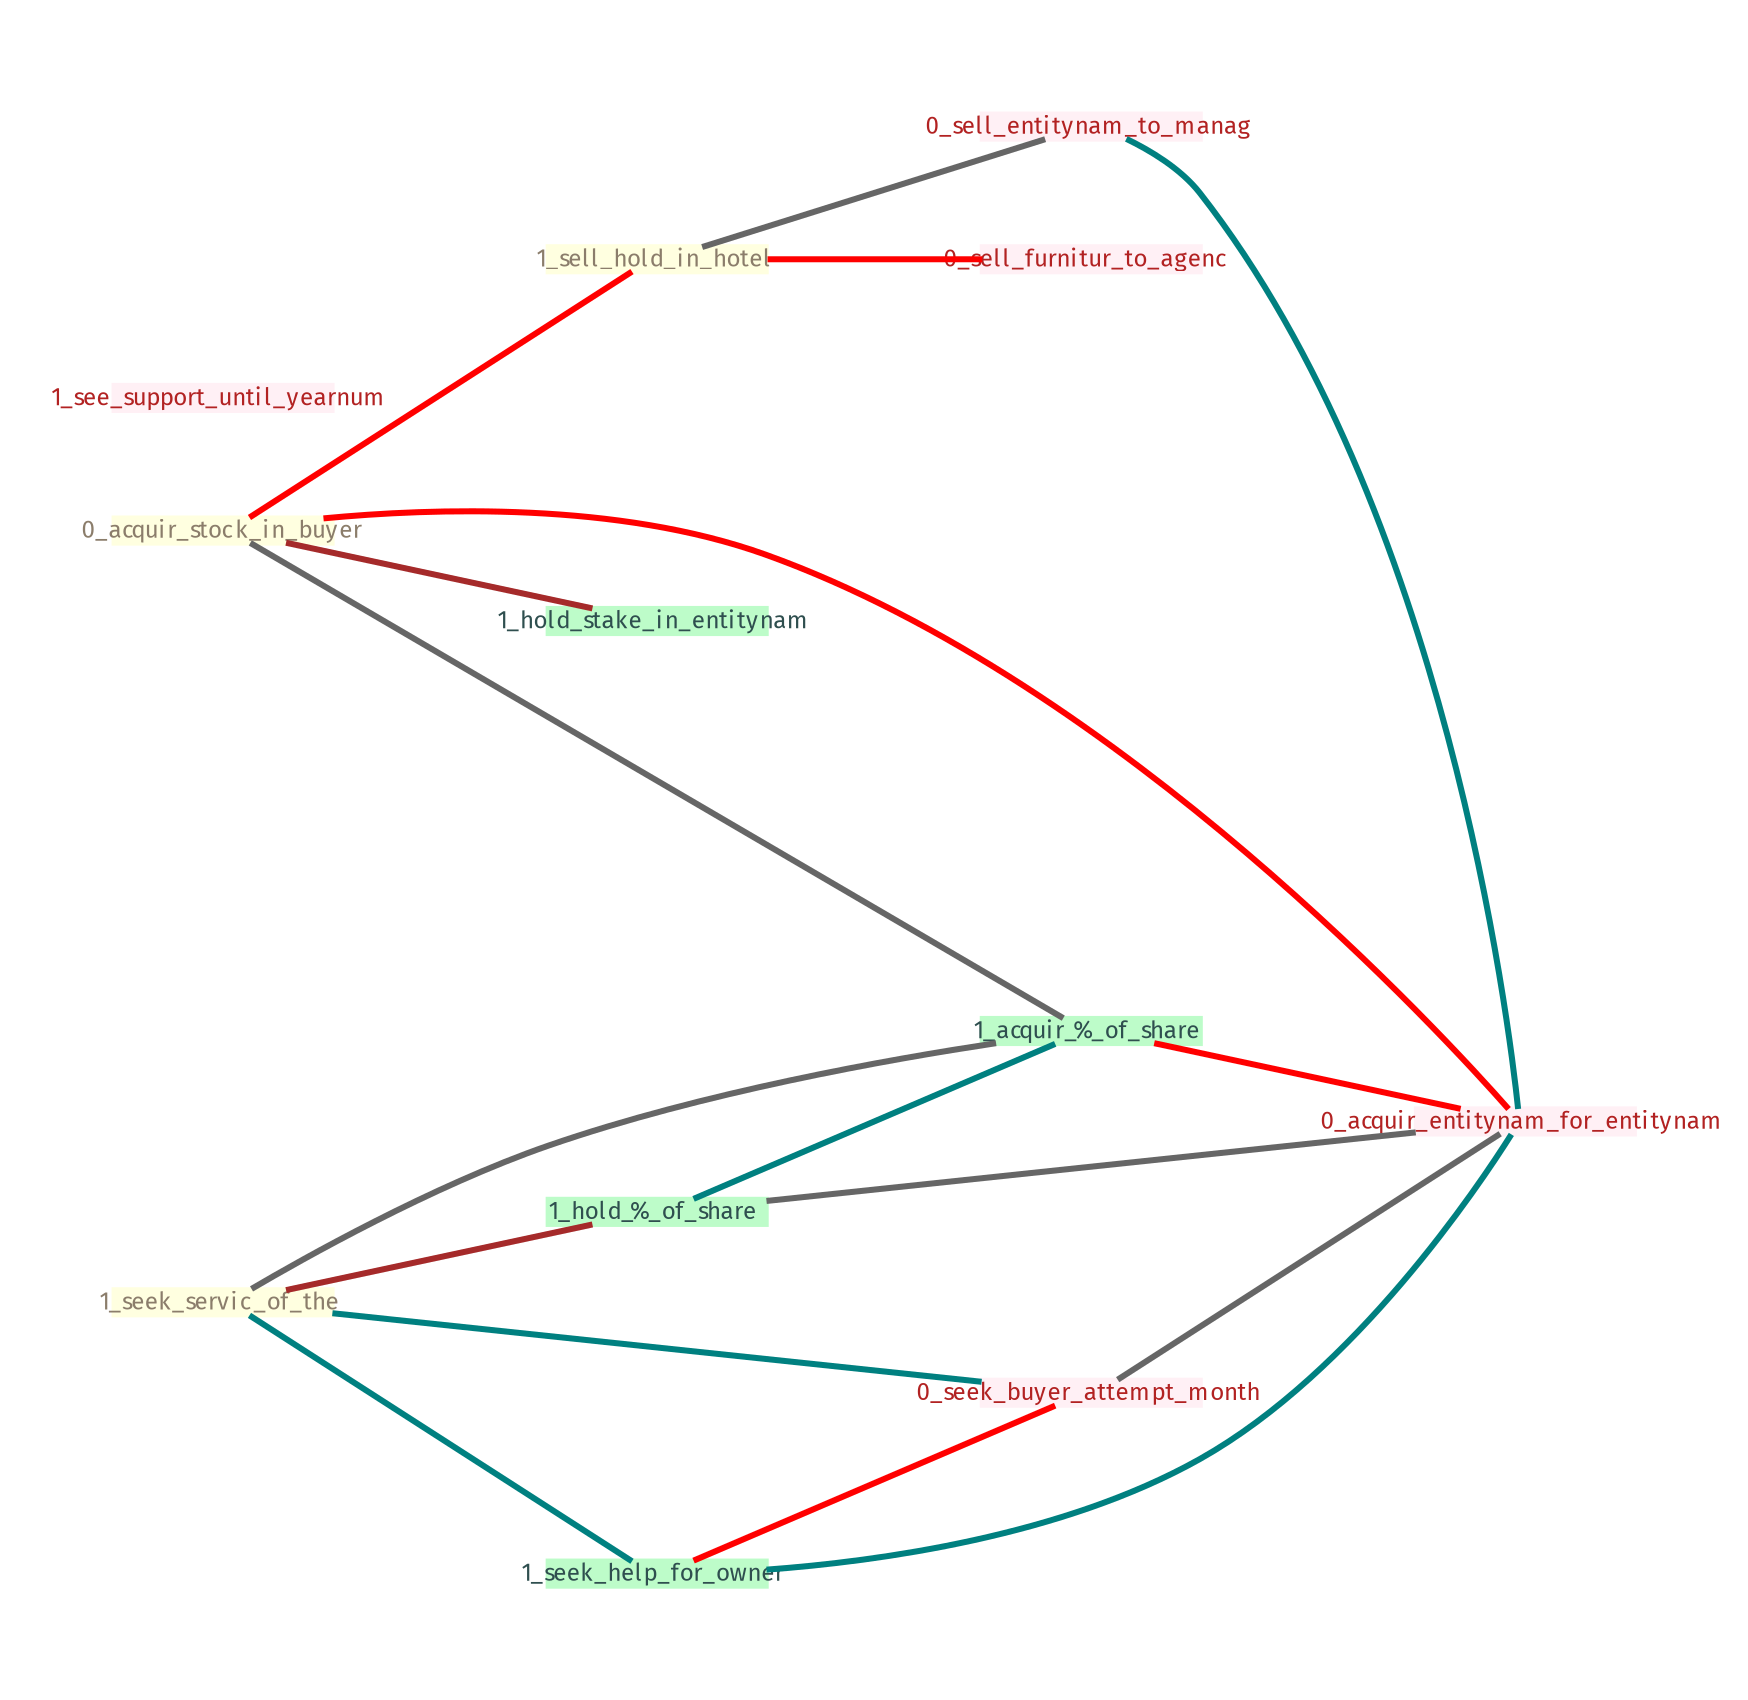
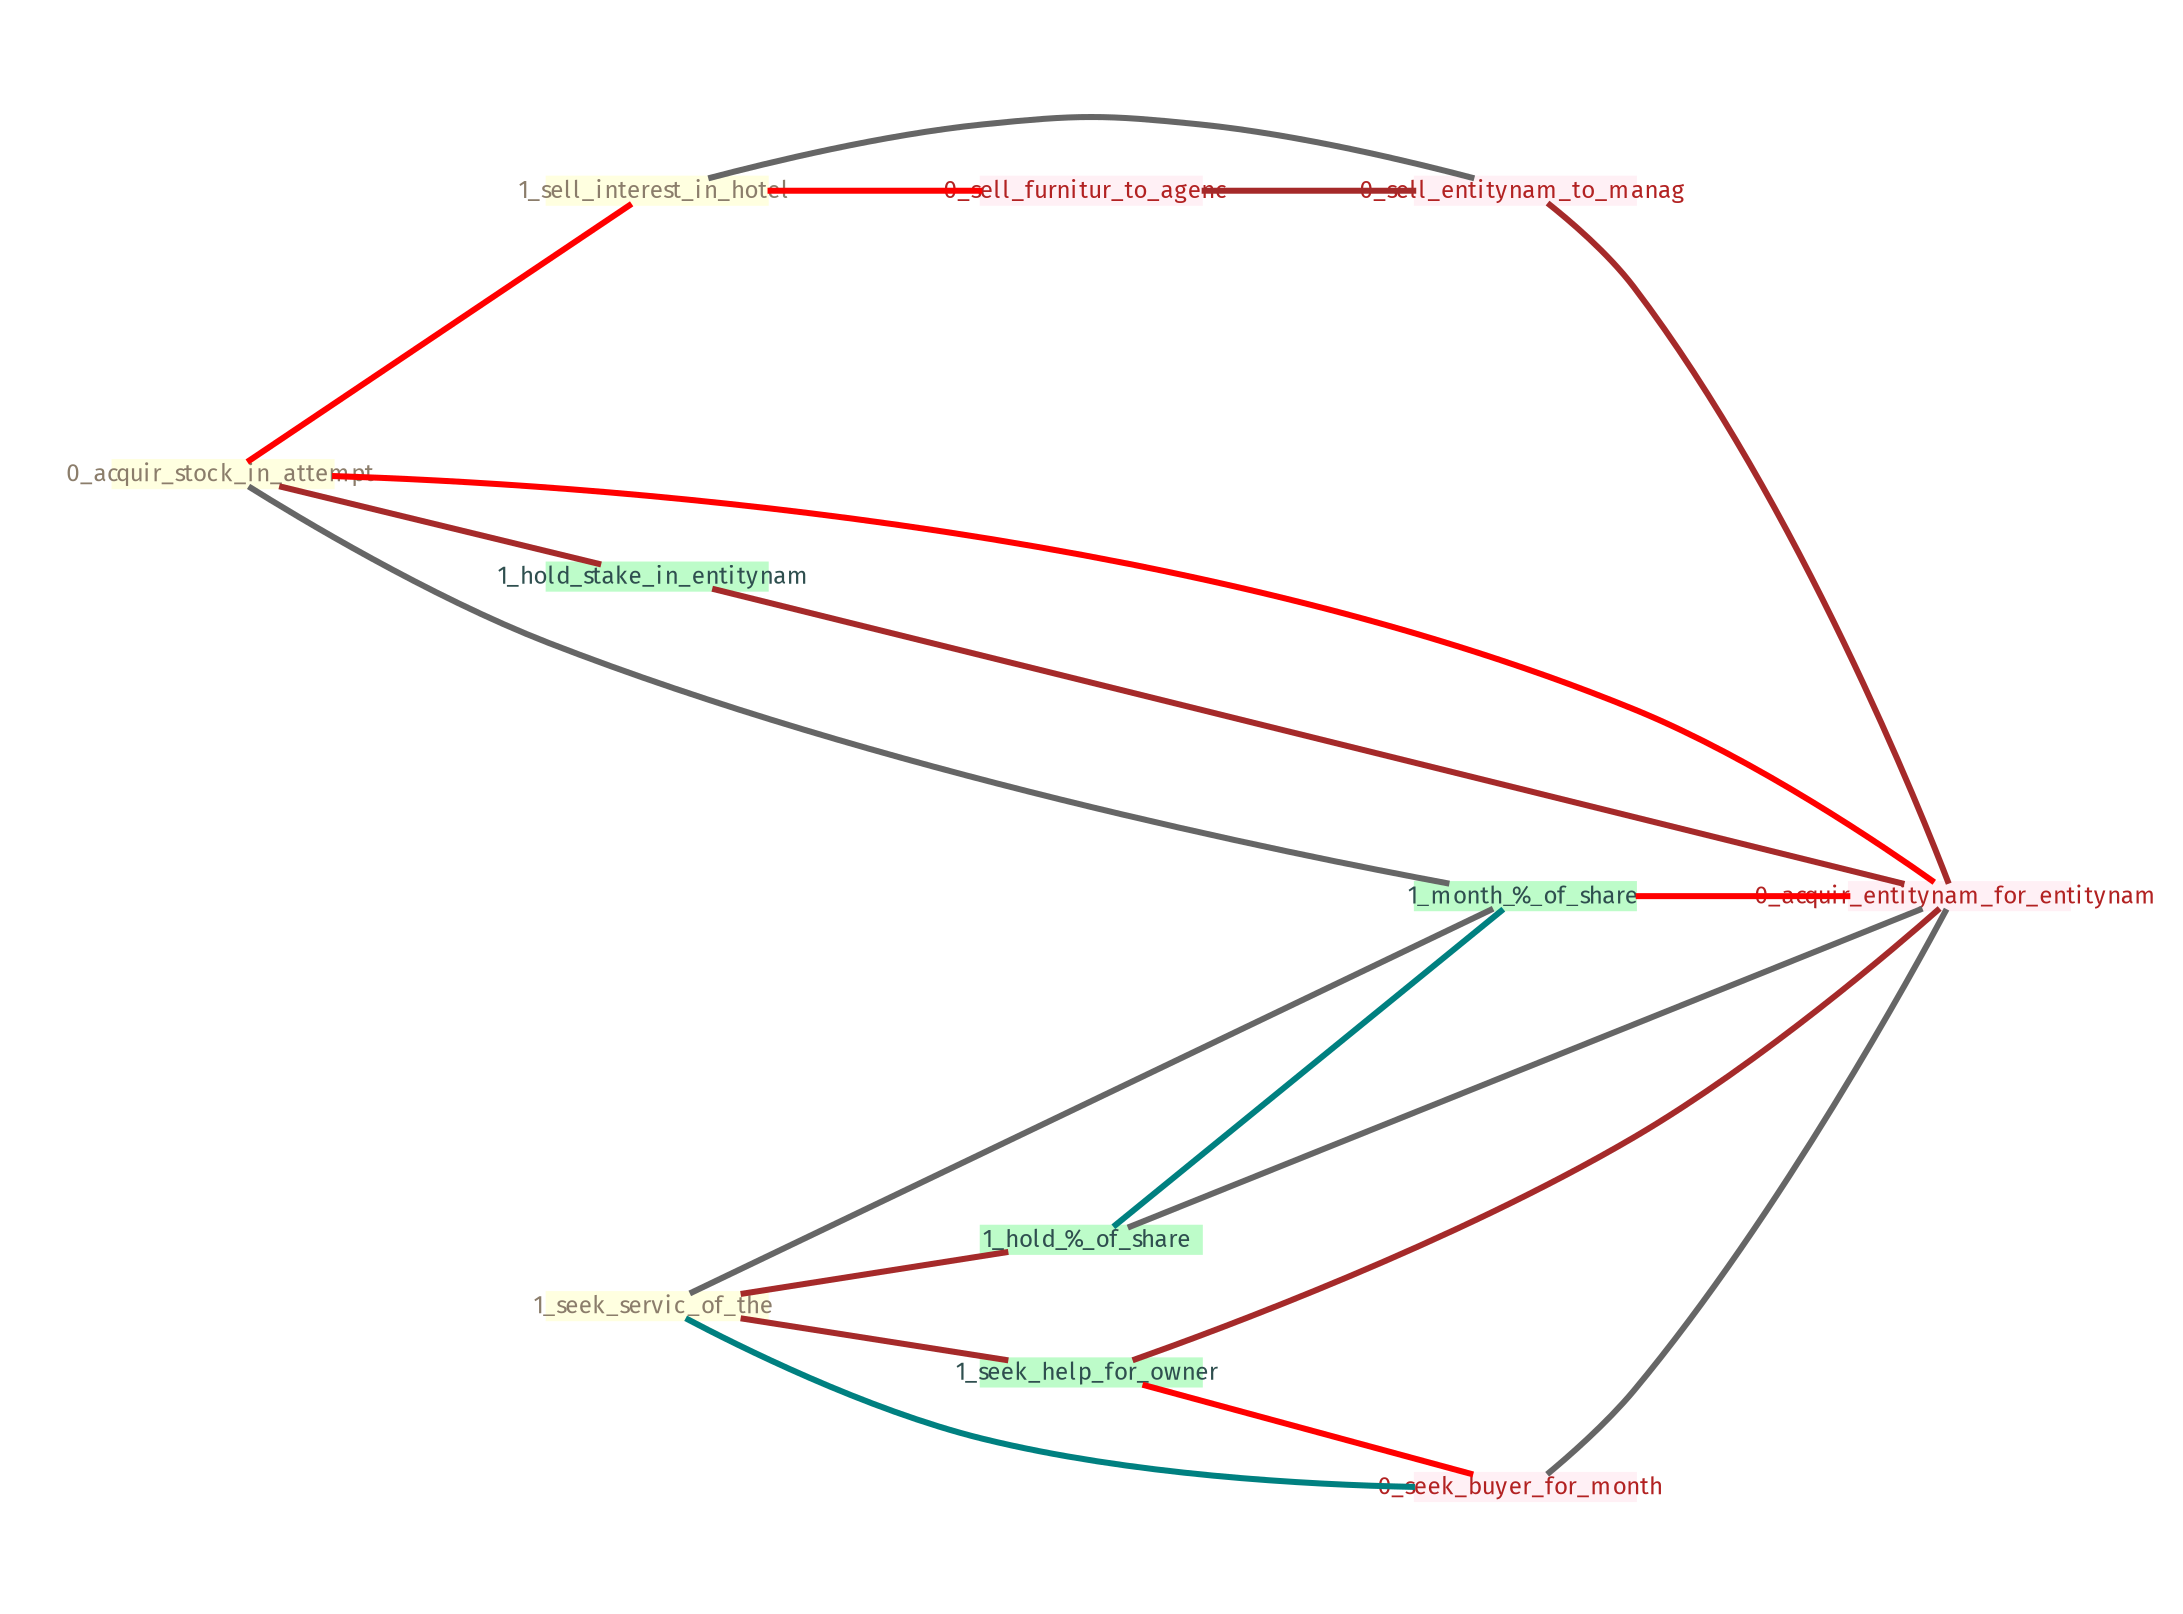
none -> (1309, 191)
(657, 259) -> (657, 191)
(223, 398) -> none
(223, 531) -> (223, 474)
(1402, 587) -> (1782, 522)
none -> (1308, 736)
(1091, 1031) -> (1525, 896)
(1091, 1393) -> (1525, 1487)
(441, 1438) -> (874, 1339)
(1201, 1458) -> (1561, 1178)
